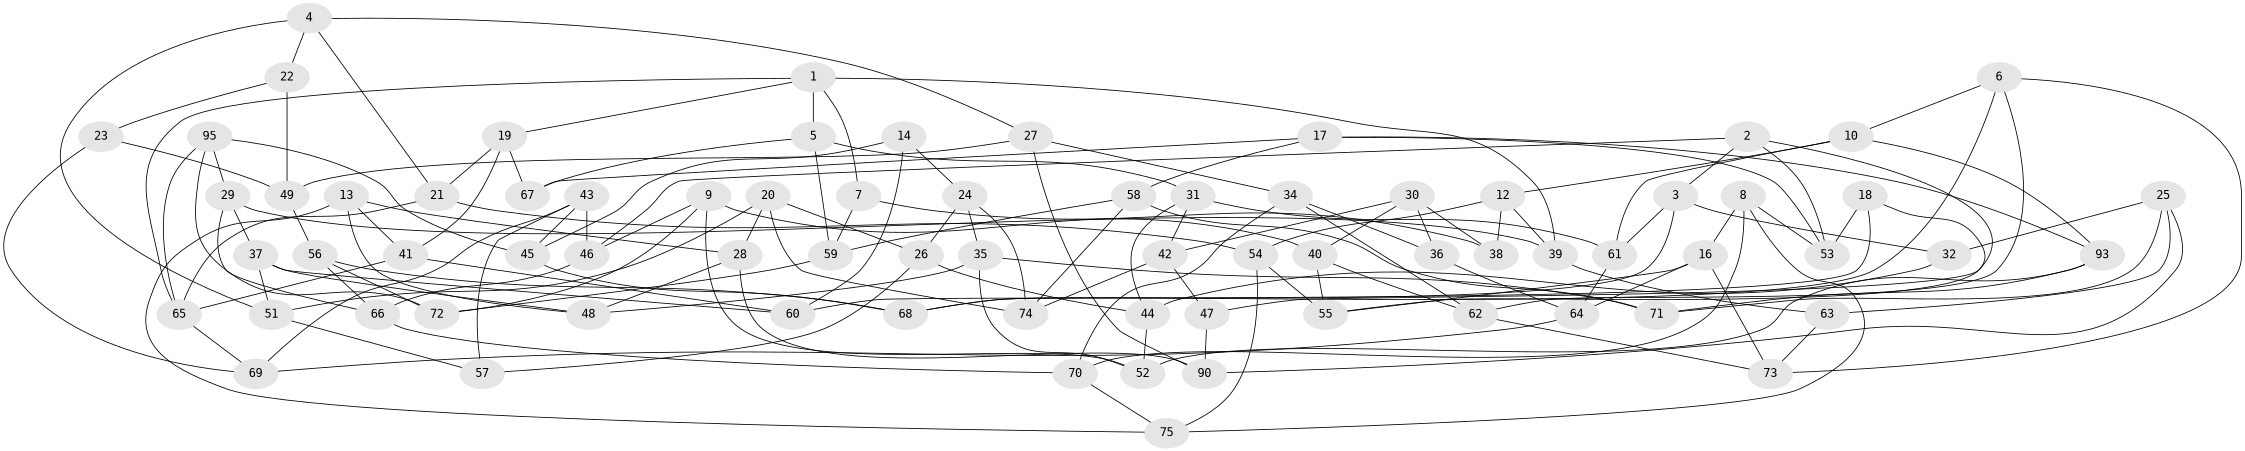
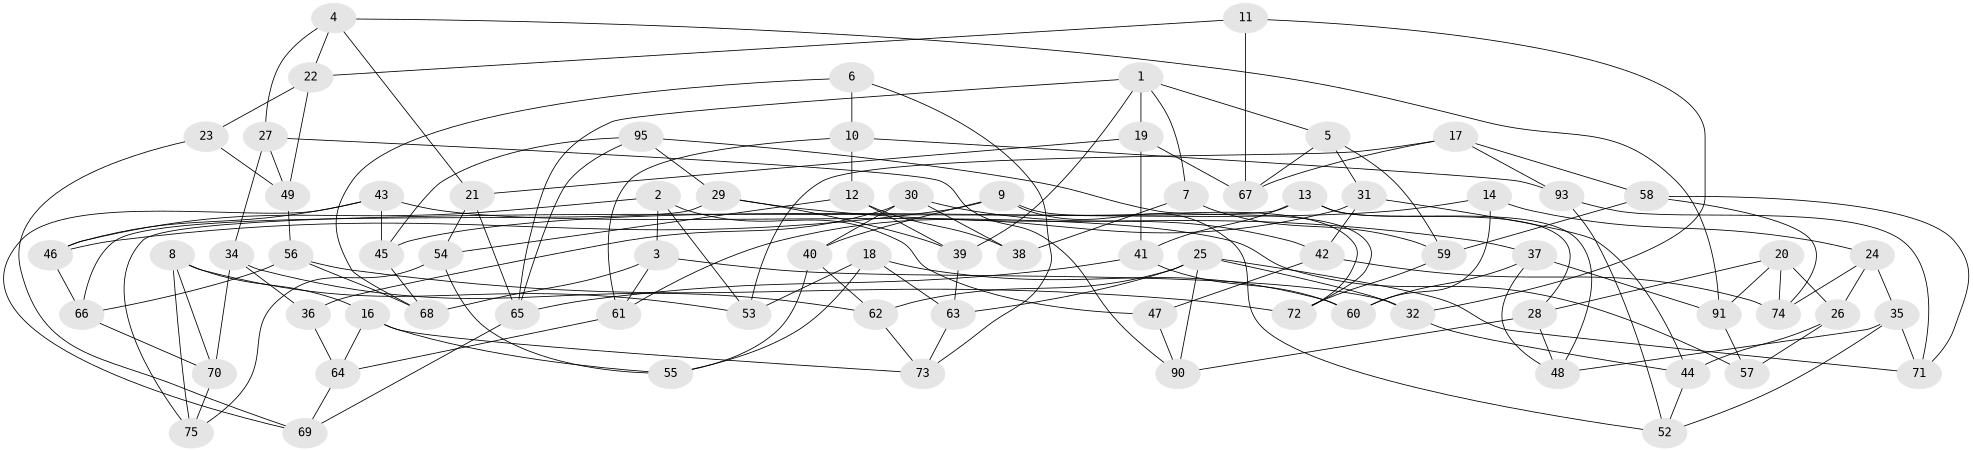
none -> (1246, 18)
(1994, 271) -> (1069, 287)
none -> (911, 285)
(271, 315) -> (1719, 315)
